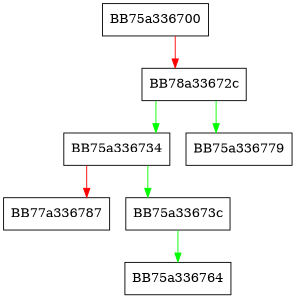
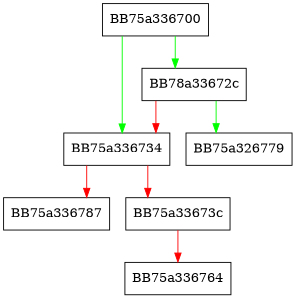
(175, 48) -> (175, 48)
none -> (122, 80)
(156, 112) -> (156, 112)
(239, 149) -> (239, 149)
(148, 177) -> (148, 177)
(57, 214) -> (57, 214)
(178, 242) -> (178, 242)
